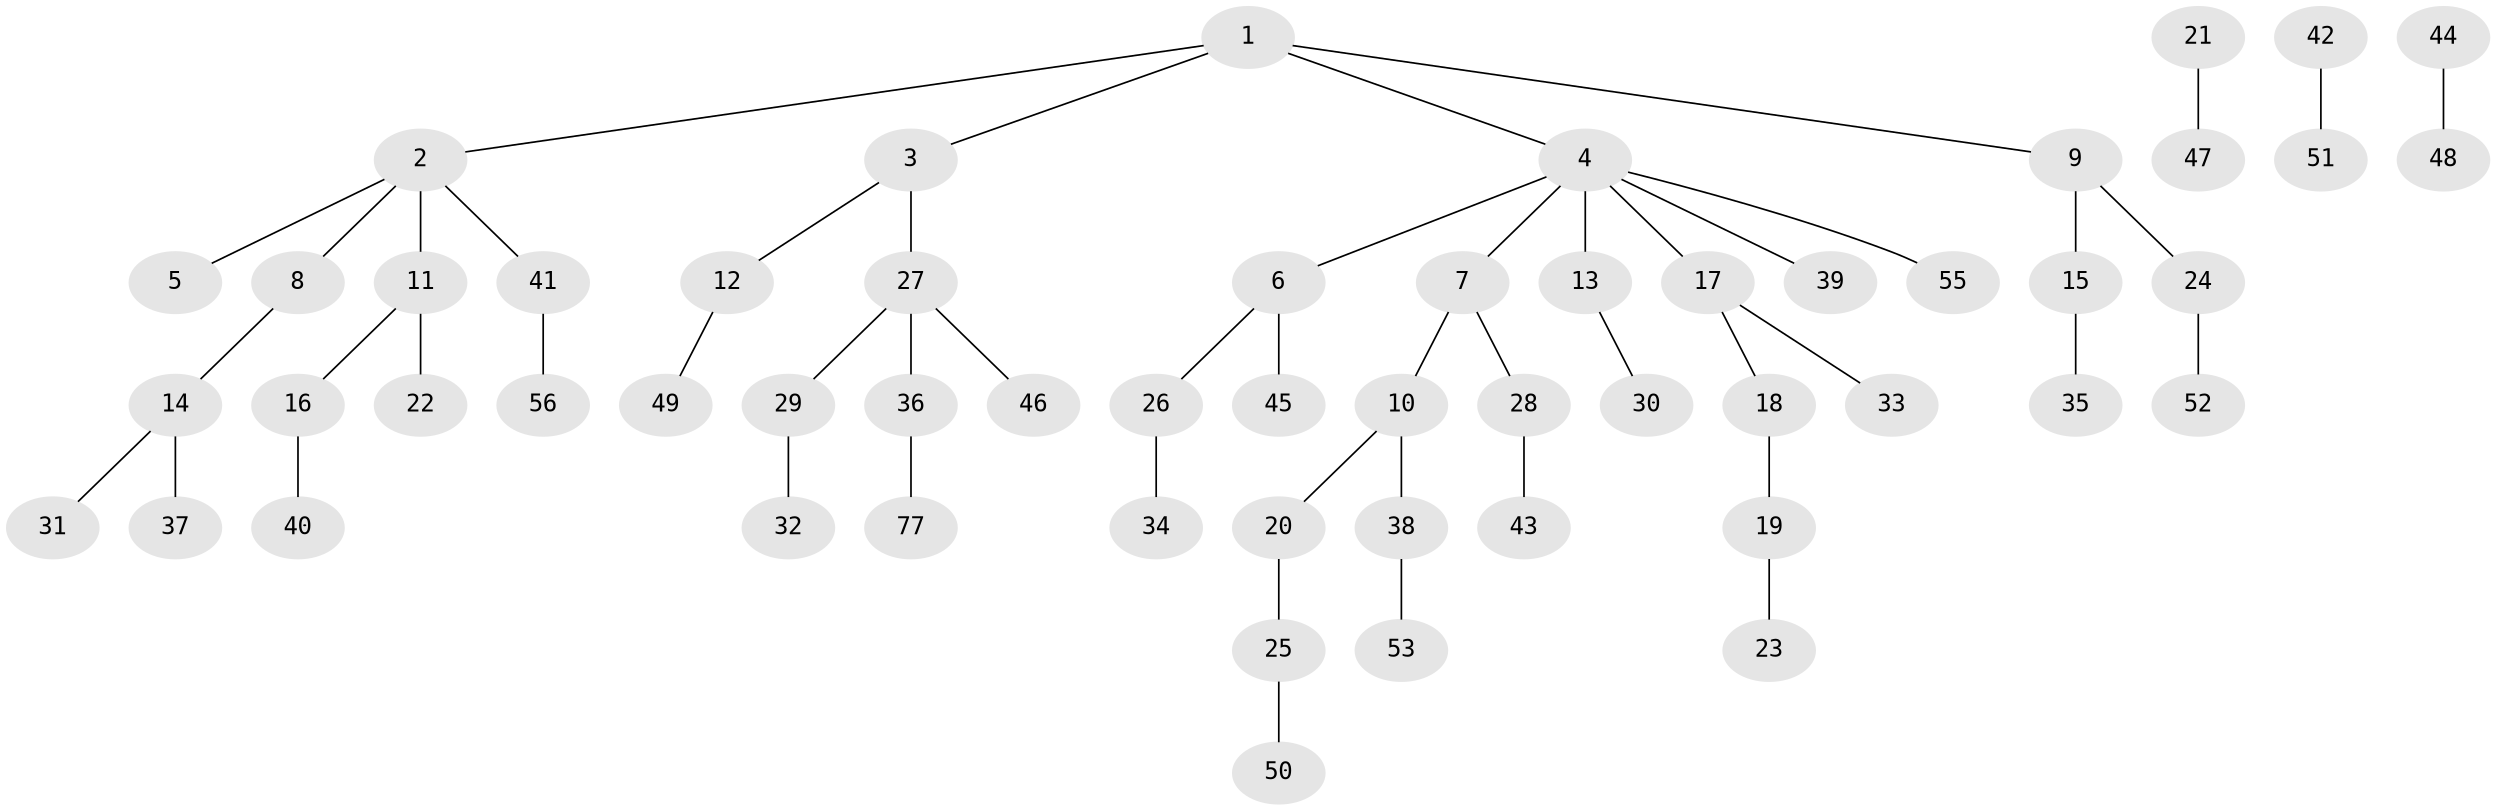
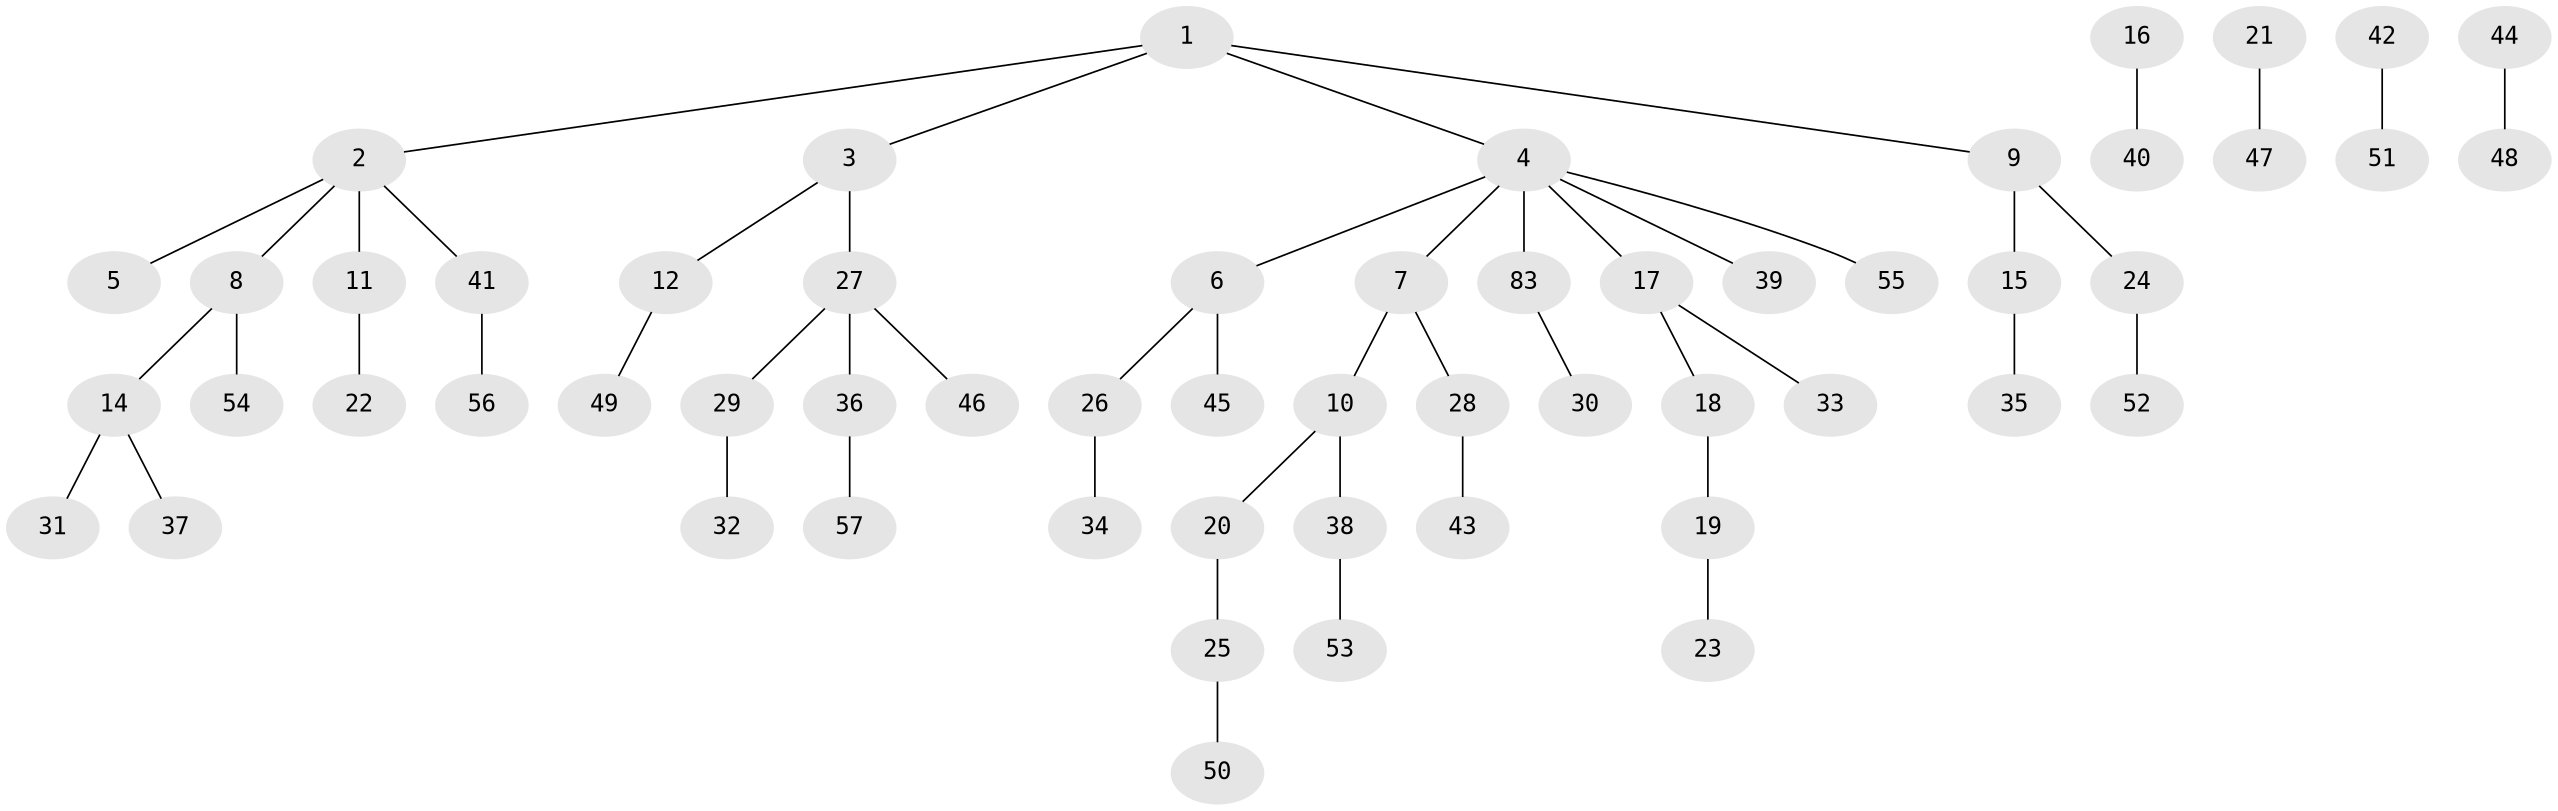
(1585, 283) -> (1524, 283)
(359, 344) -> none
none -> (237, 405)
(911, 528) -> (850, 528)
